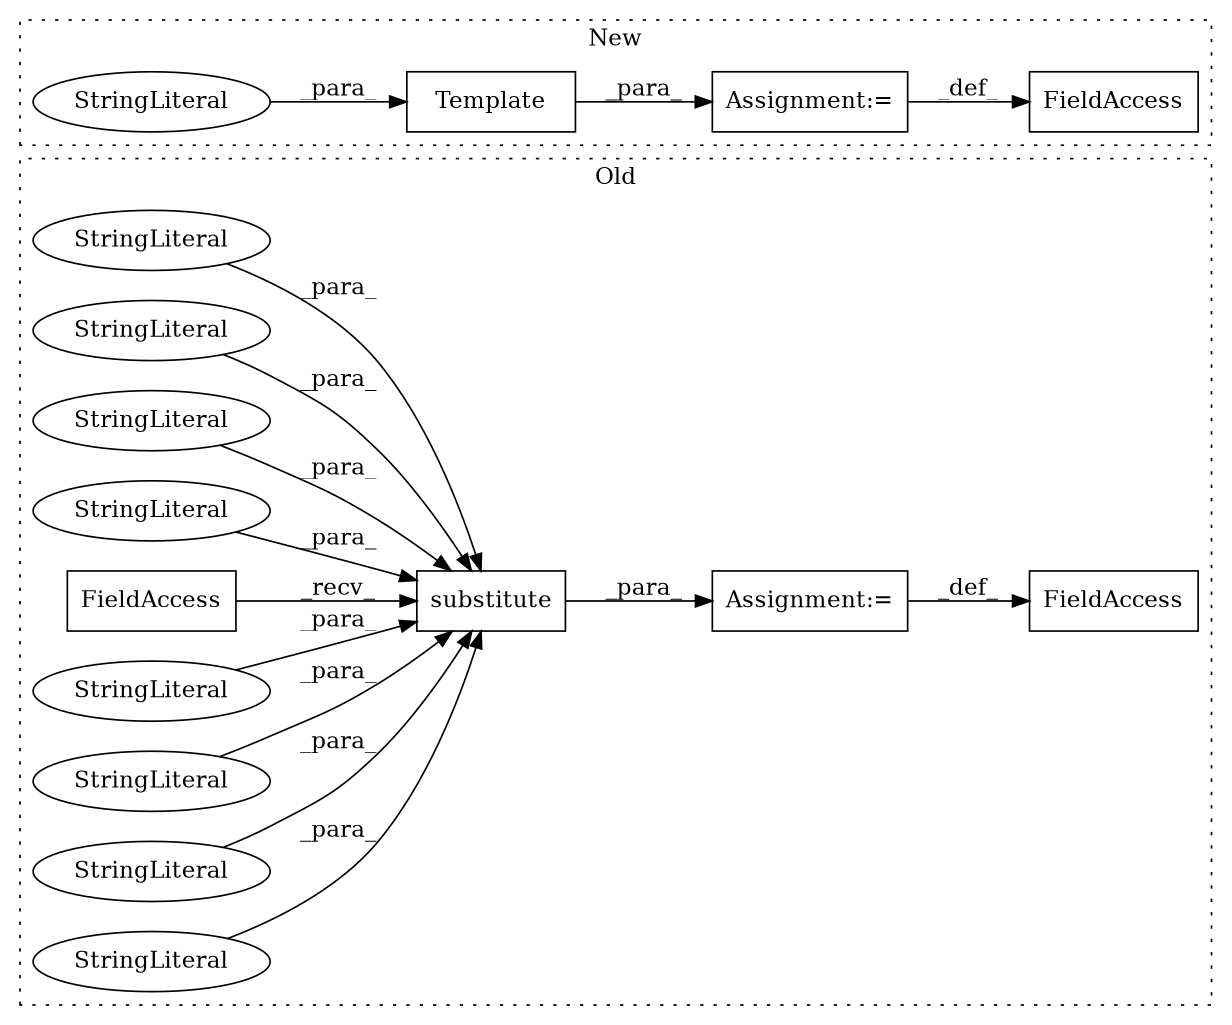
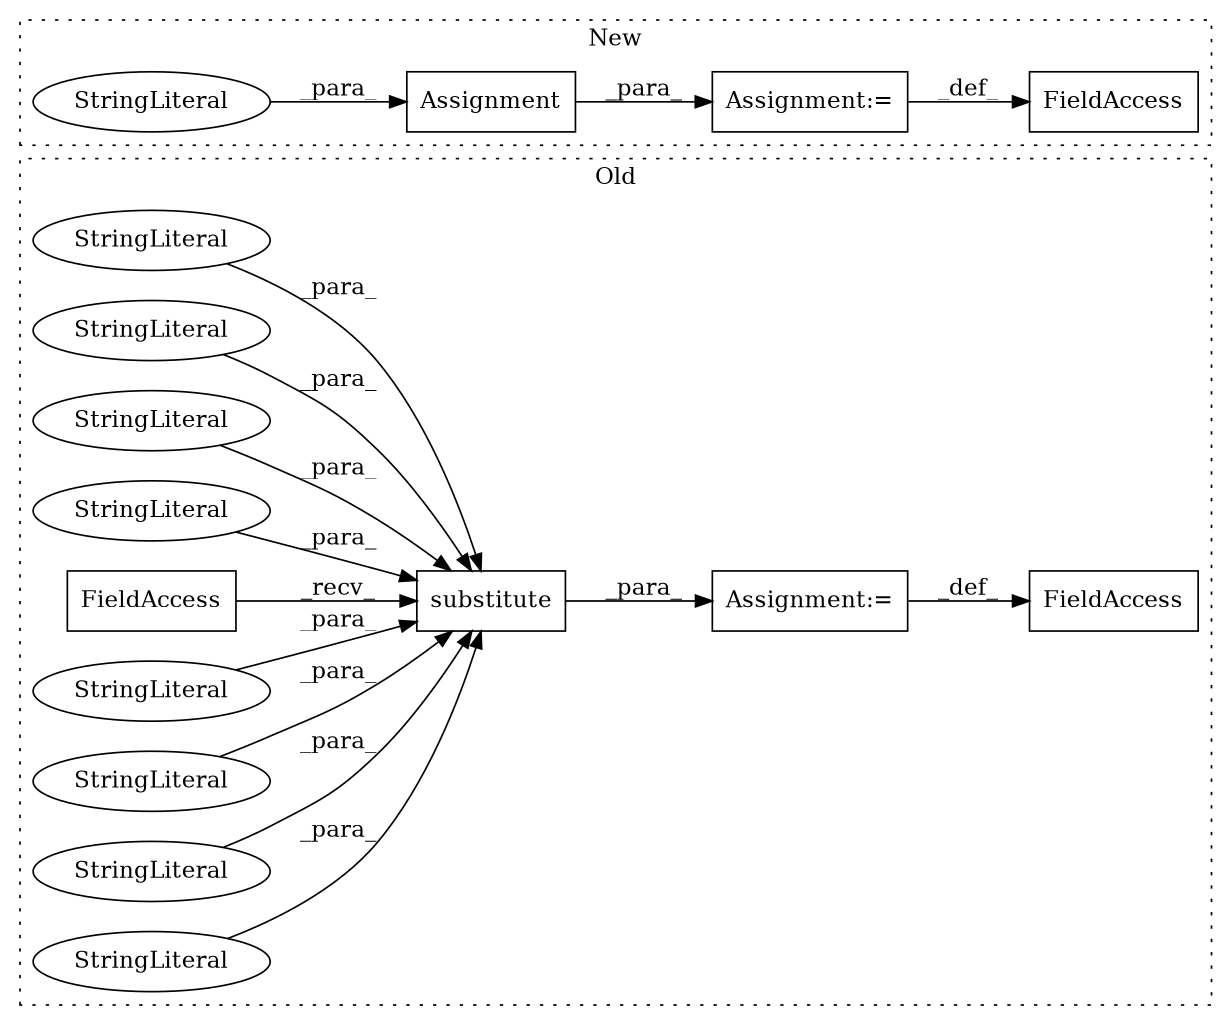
(491, 102) -> (491, 102)
